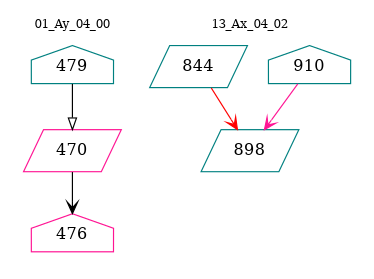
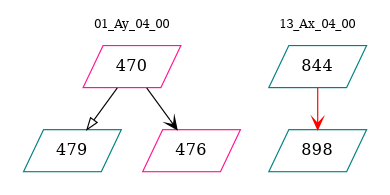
(250, 25) -> (318, 25)
(72, 67) -> (72, 151)
(310, 67) -> none
(72, 101) -> (106, 104)
(72, 235) -> (192, 151)
